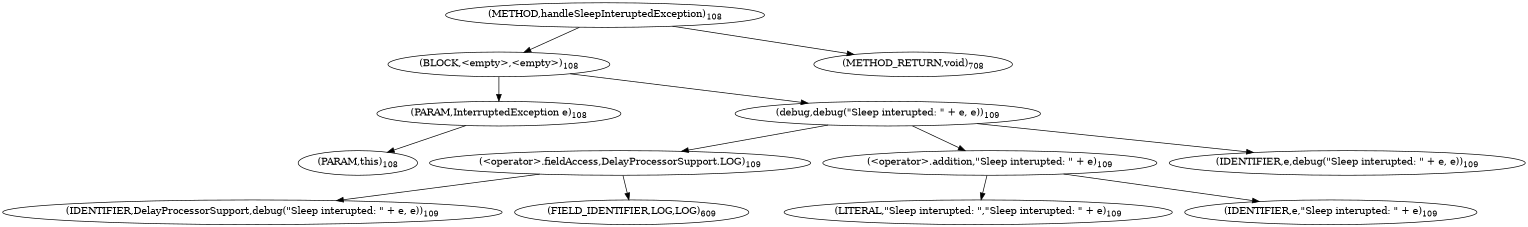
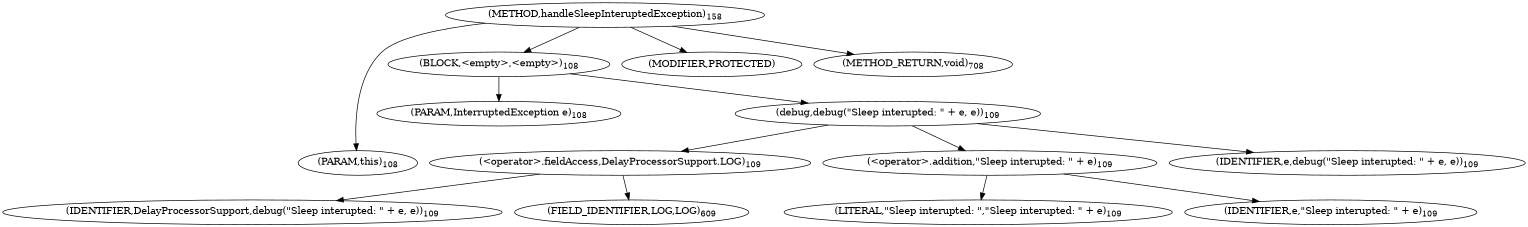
(714, 14) -> (714, 14)
none -> (712, 64)
(430, 138) -> (386, 49)
